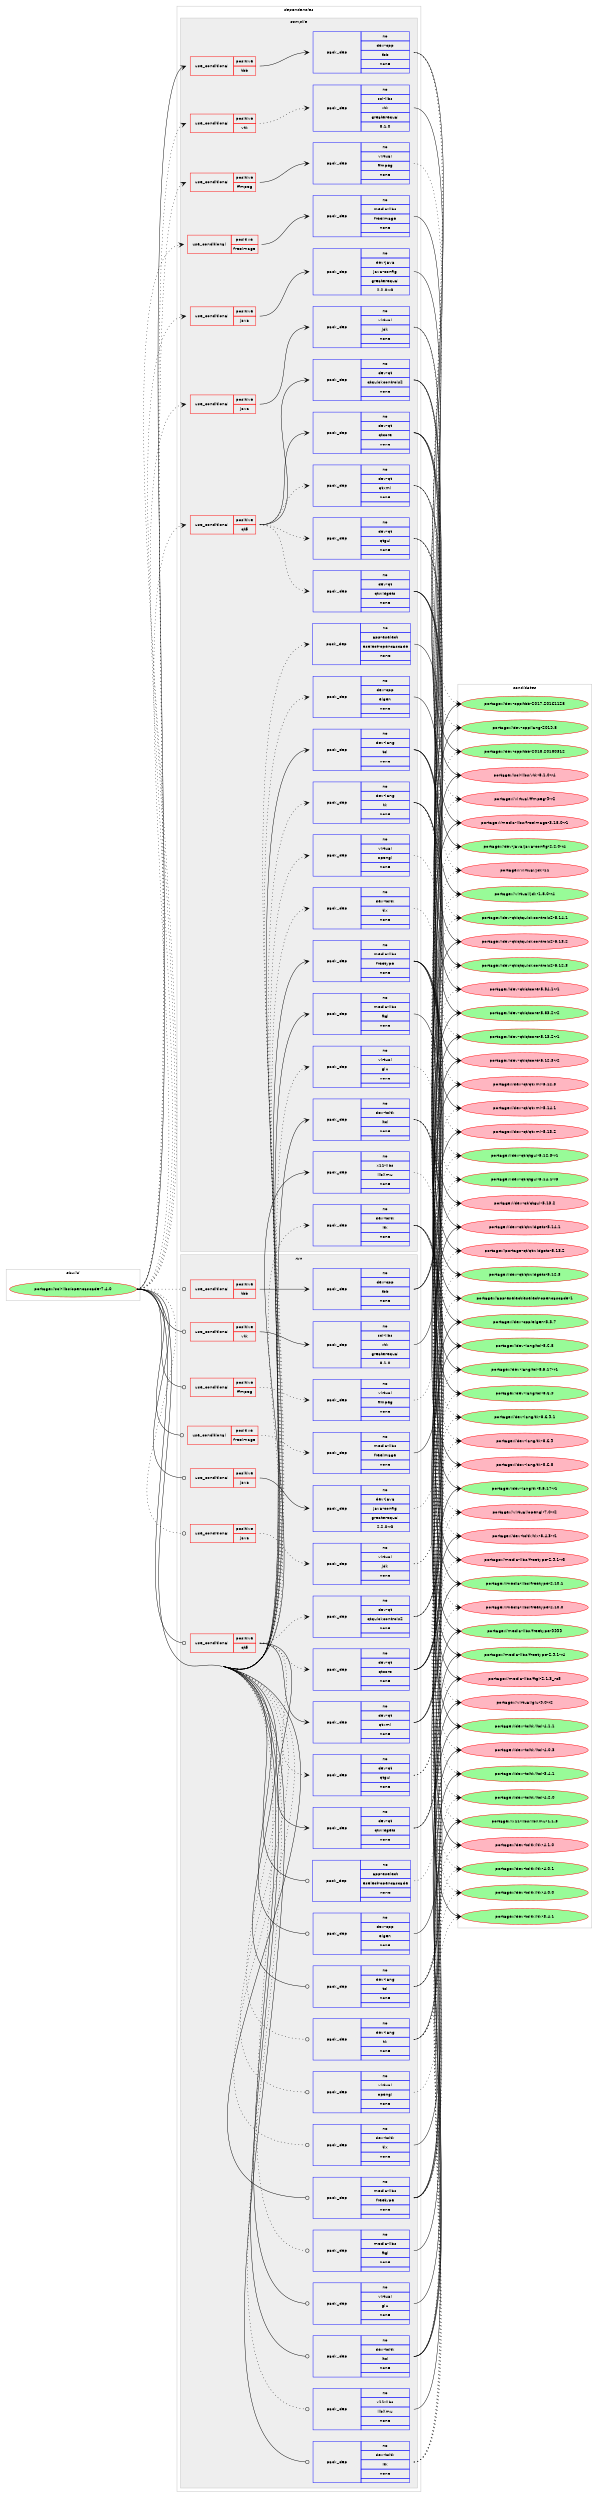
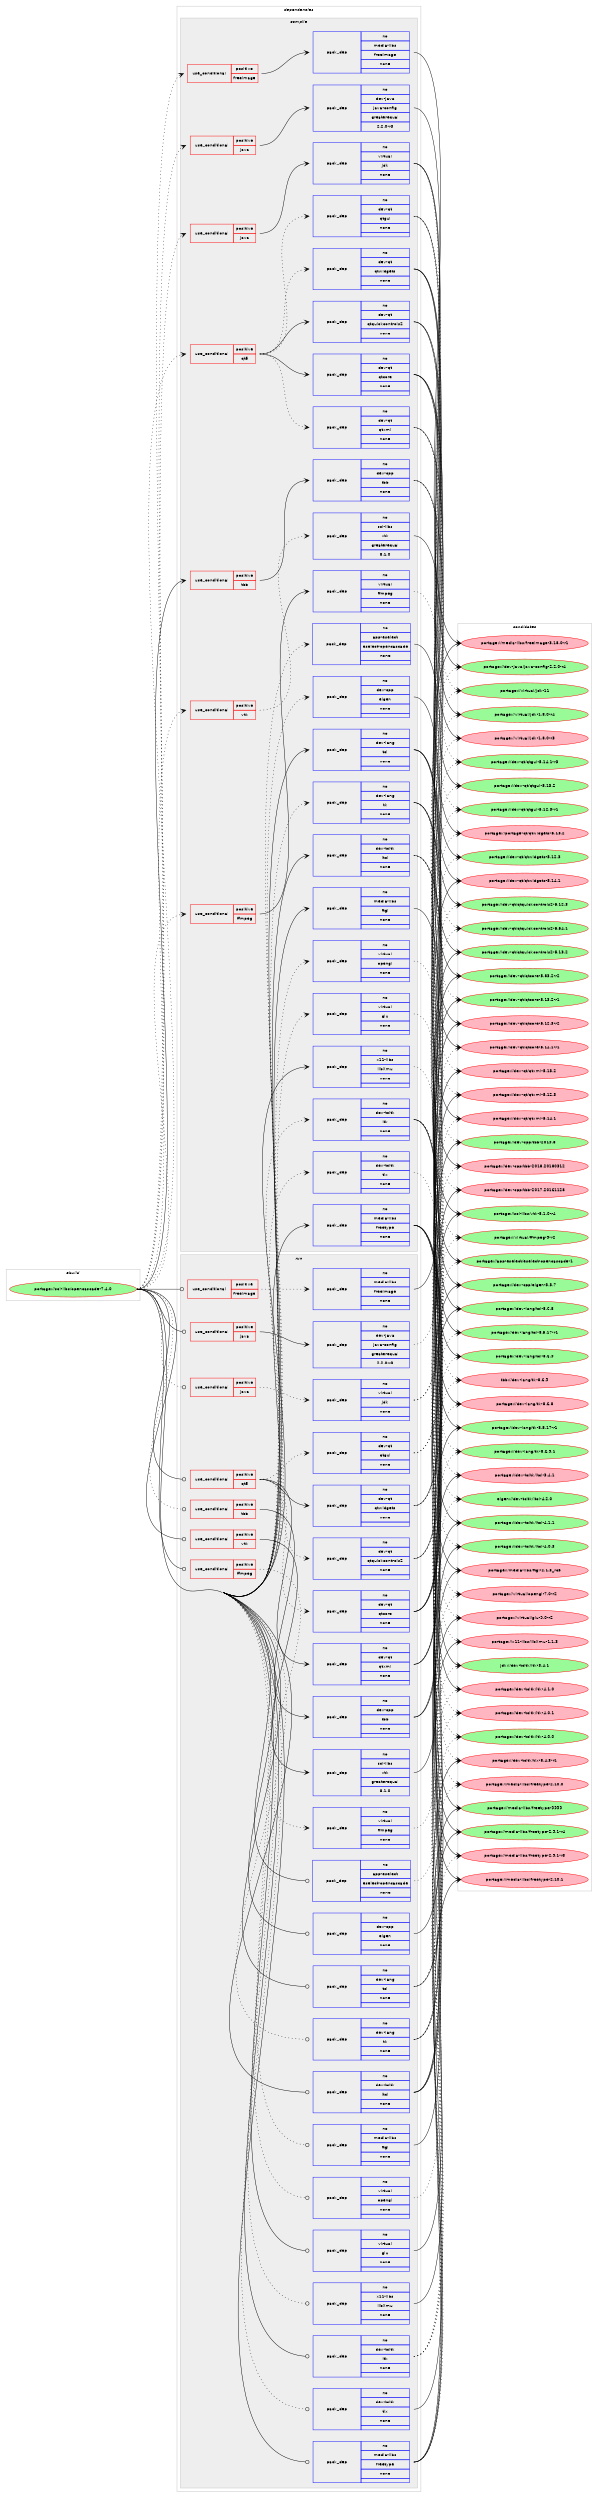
(525, 704) -> (525, 1190)
(525, 728) -> (525, 1143)
none -> (525, 738)
(525, 752) -> (525, 1166)
(525, 775) -> (525, 1214)
(525, 799) -> (525, 1238)
(525, 870) -> (525, 691)
(525, 918) -> (525, 929)
(525, 942) -> (525, 952)
(525, 989) -> (525, 1047)
(525, 1203) -> (525, 786)
(525, 1441) -> (525, 1380)
(525, 1584) -> (525, 1880)
(525, 1750) -> (525, 1547)
(525, 1774) -> (525, 1475)
(525, 1798) -> (525, 1499)
(525, 1821) -> (525, 1642)
(525, 1869) -> (525, 1713)
(525, 1917) -> (525, 1666)
